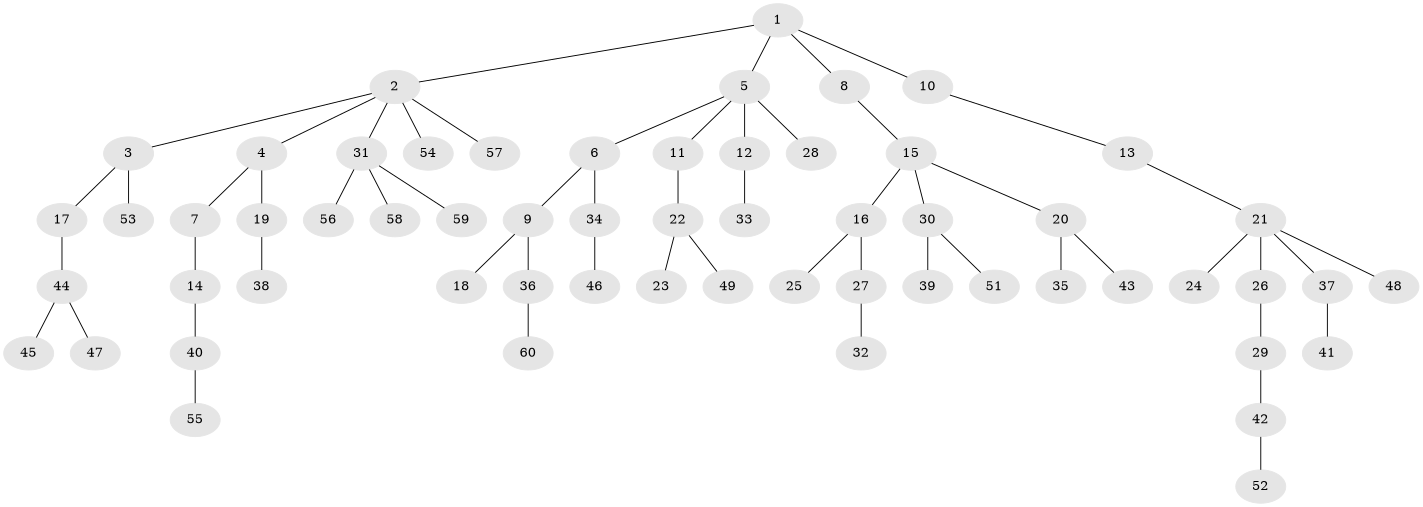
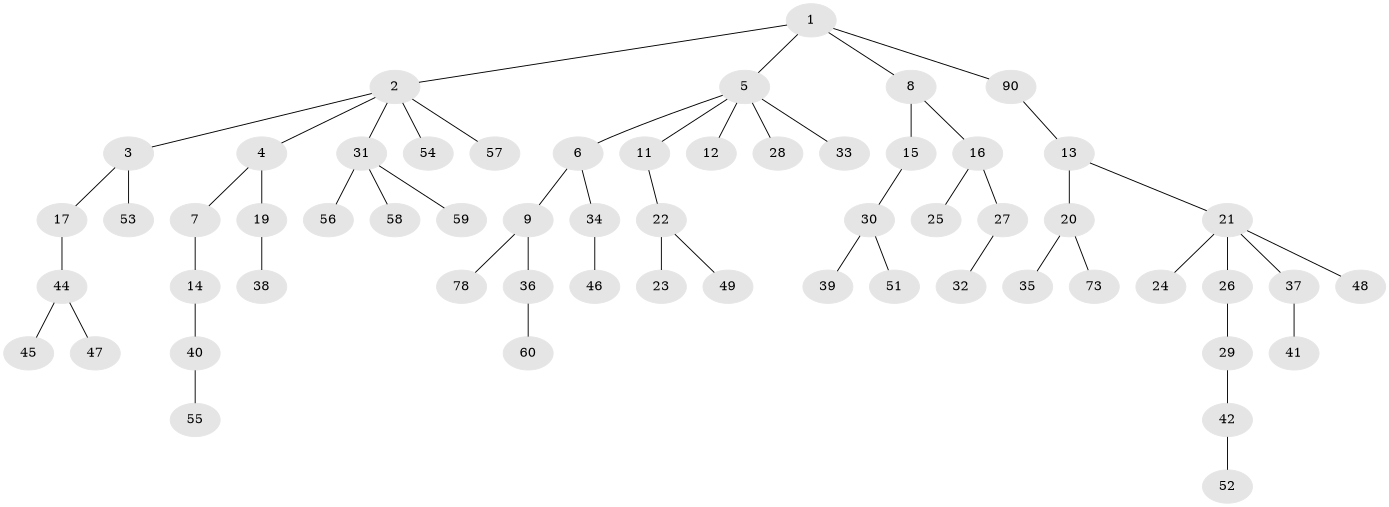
(928, 87) -> (1011, 87)
(745, 187) -> (795, 120)
(886, 187) -> (944, 120)
(986, 187) -> (1069, 187)
(462, 287) -> (462, 287)
(1128, 287) -> (1094, 287)
